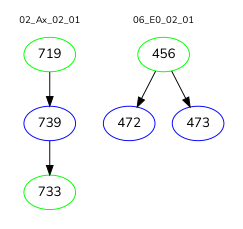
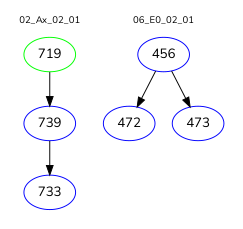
(164, 55) -> (164, 55)
(50, 192) -> (50, 192)
